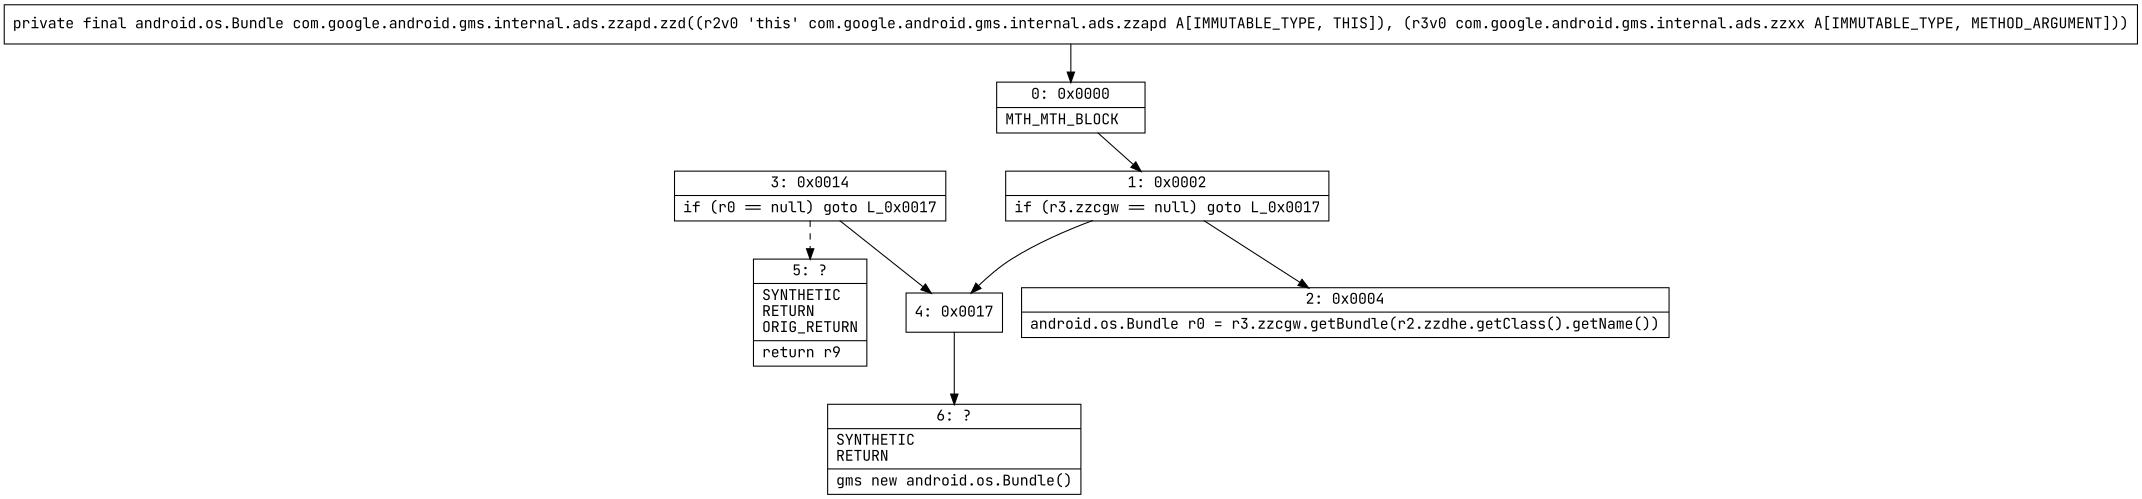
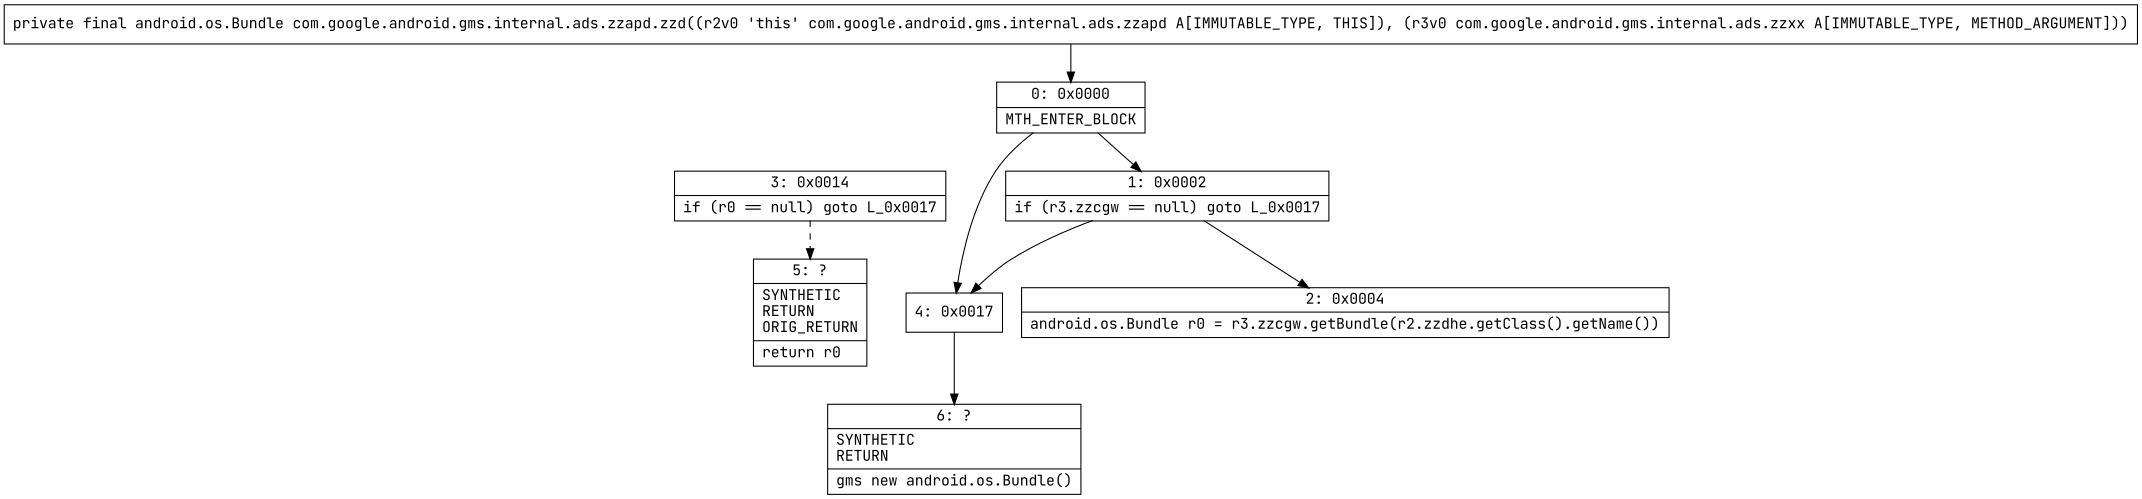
(1062, 120) -> (1071, 120)
(881, 254) -> (981, 200)
(802, 353) -> (802, 353)
